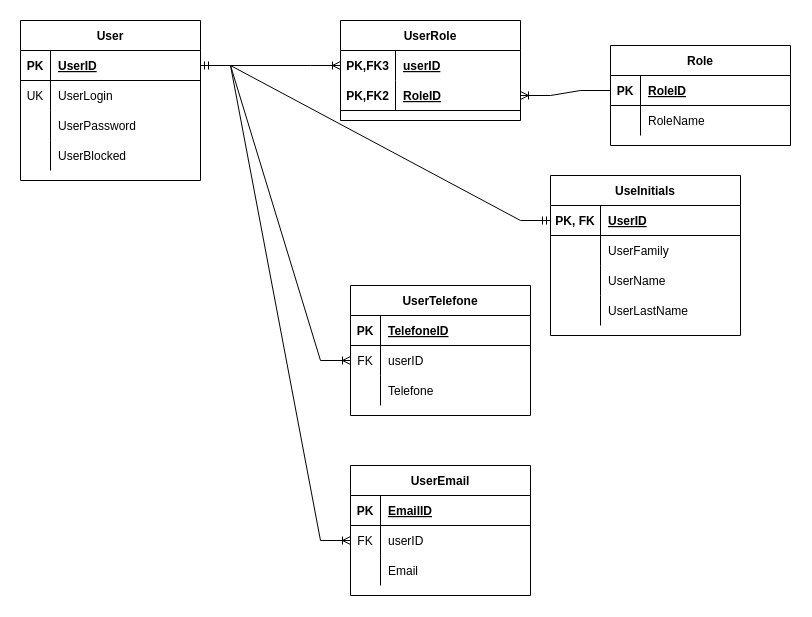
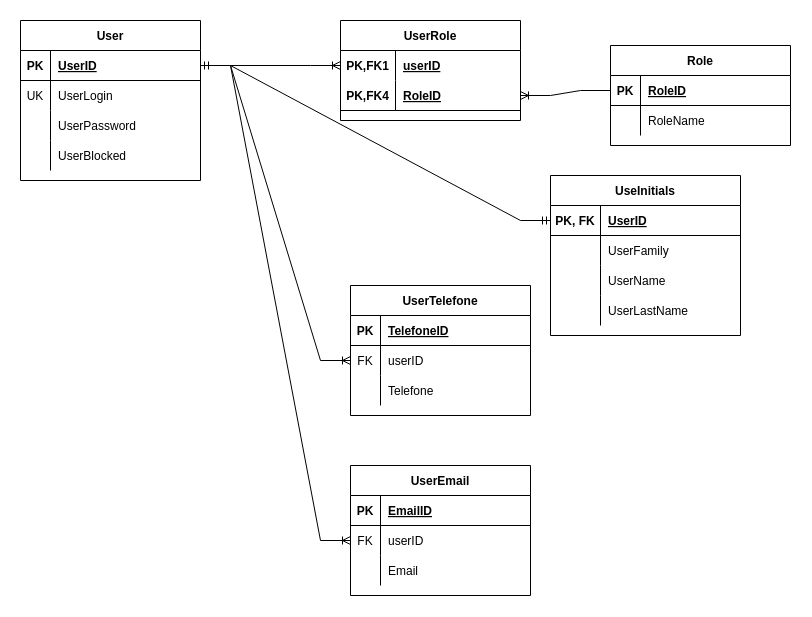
(368, 66) -> (368, 66)
(368, 96) -> (368, 96)
